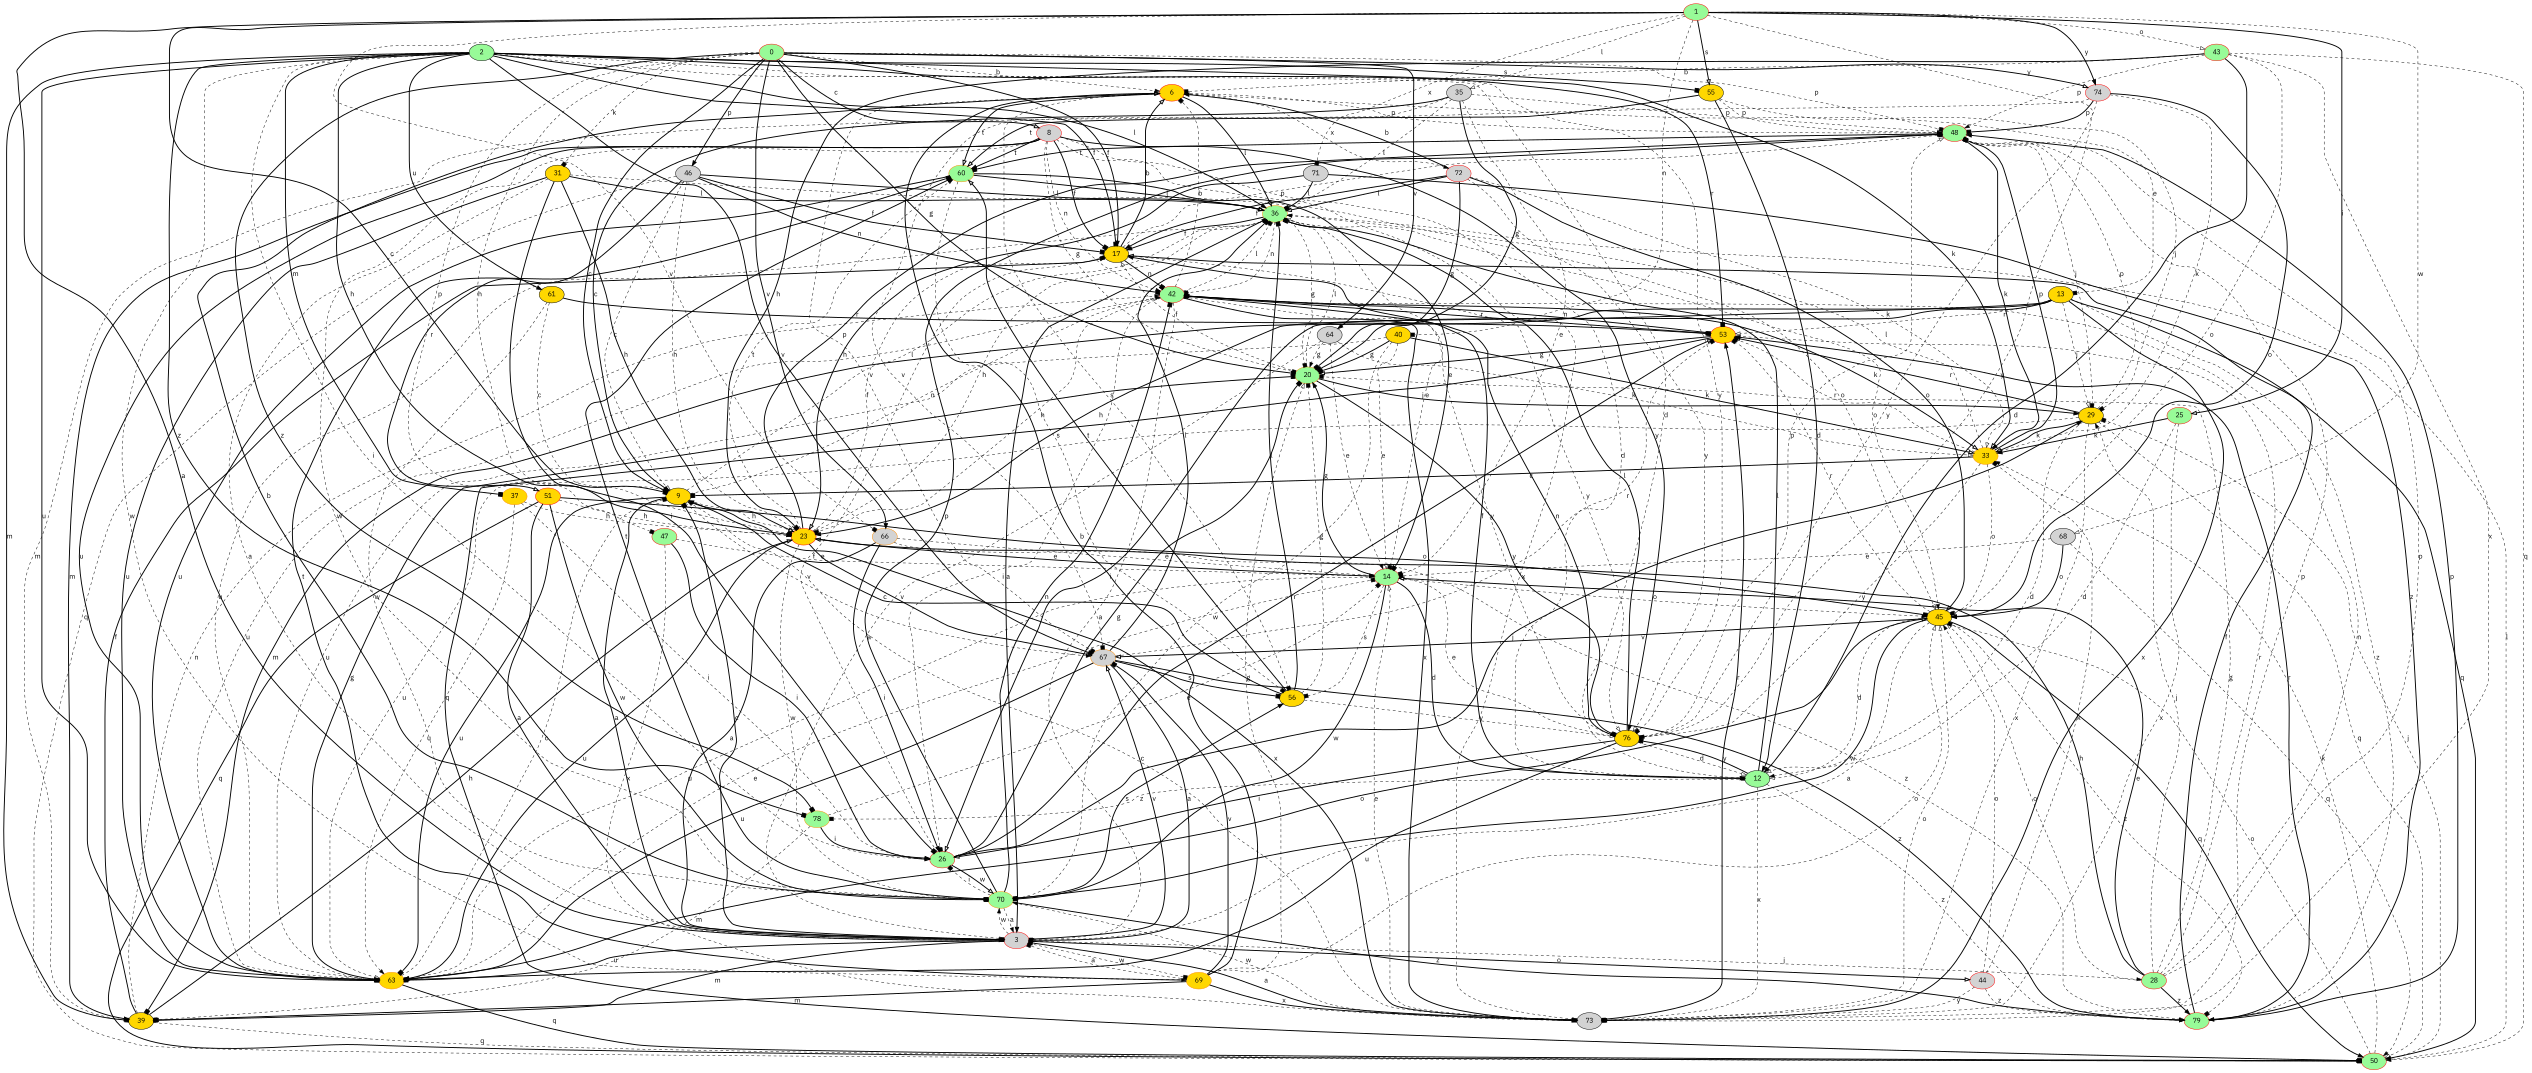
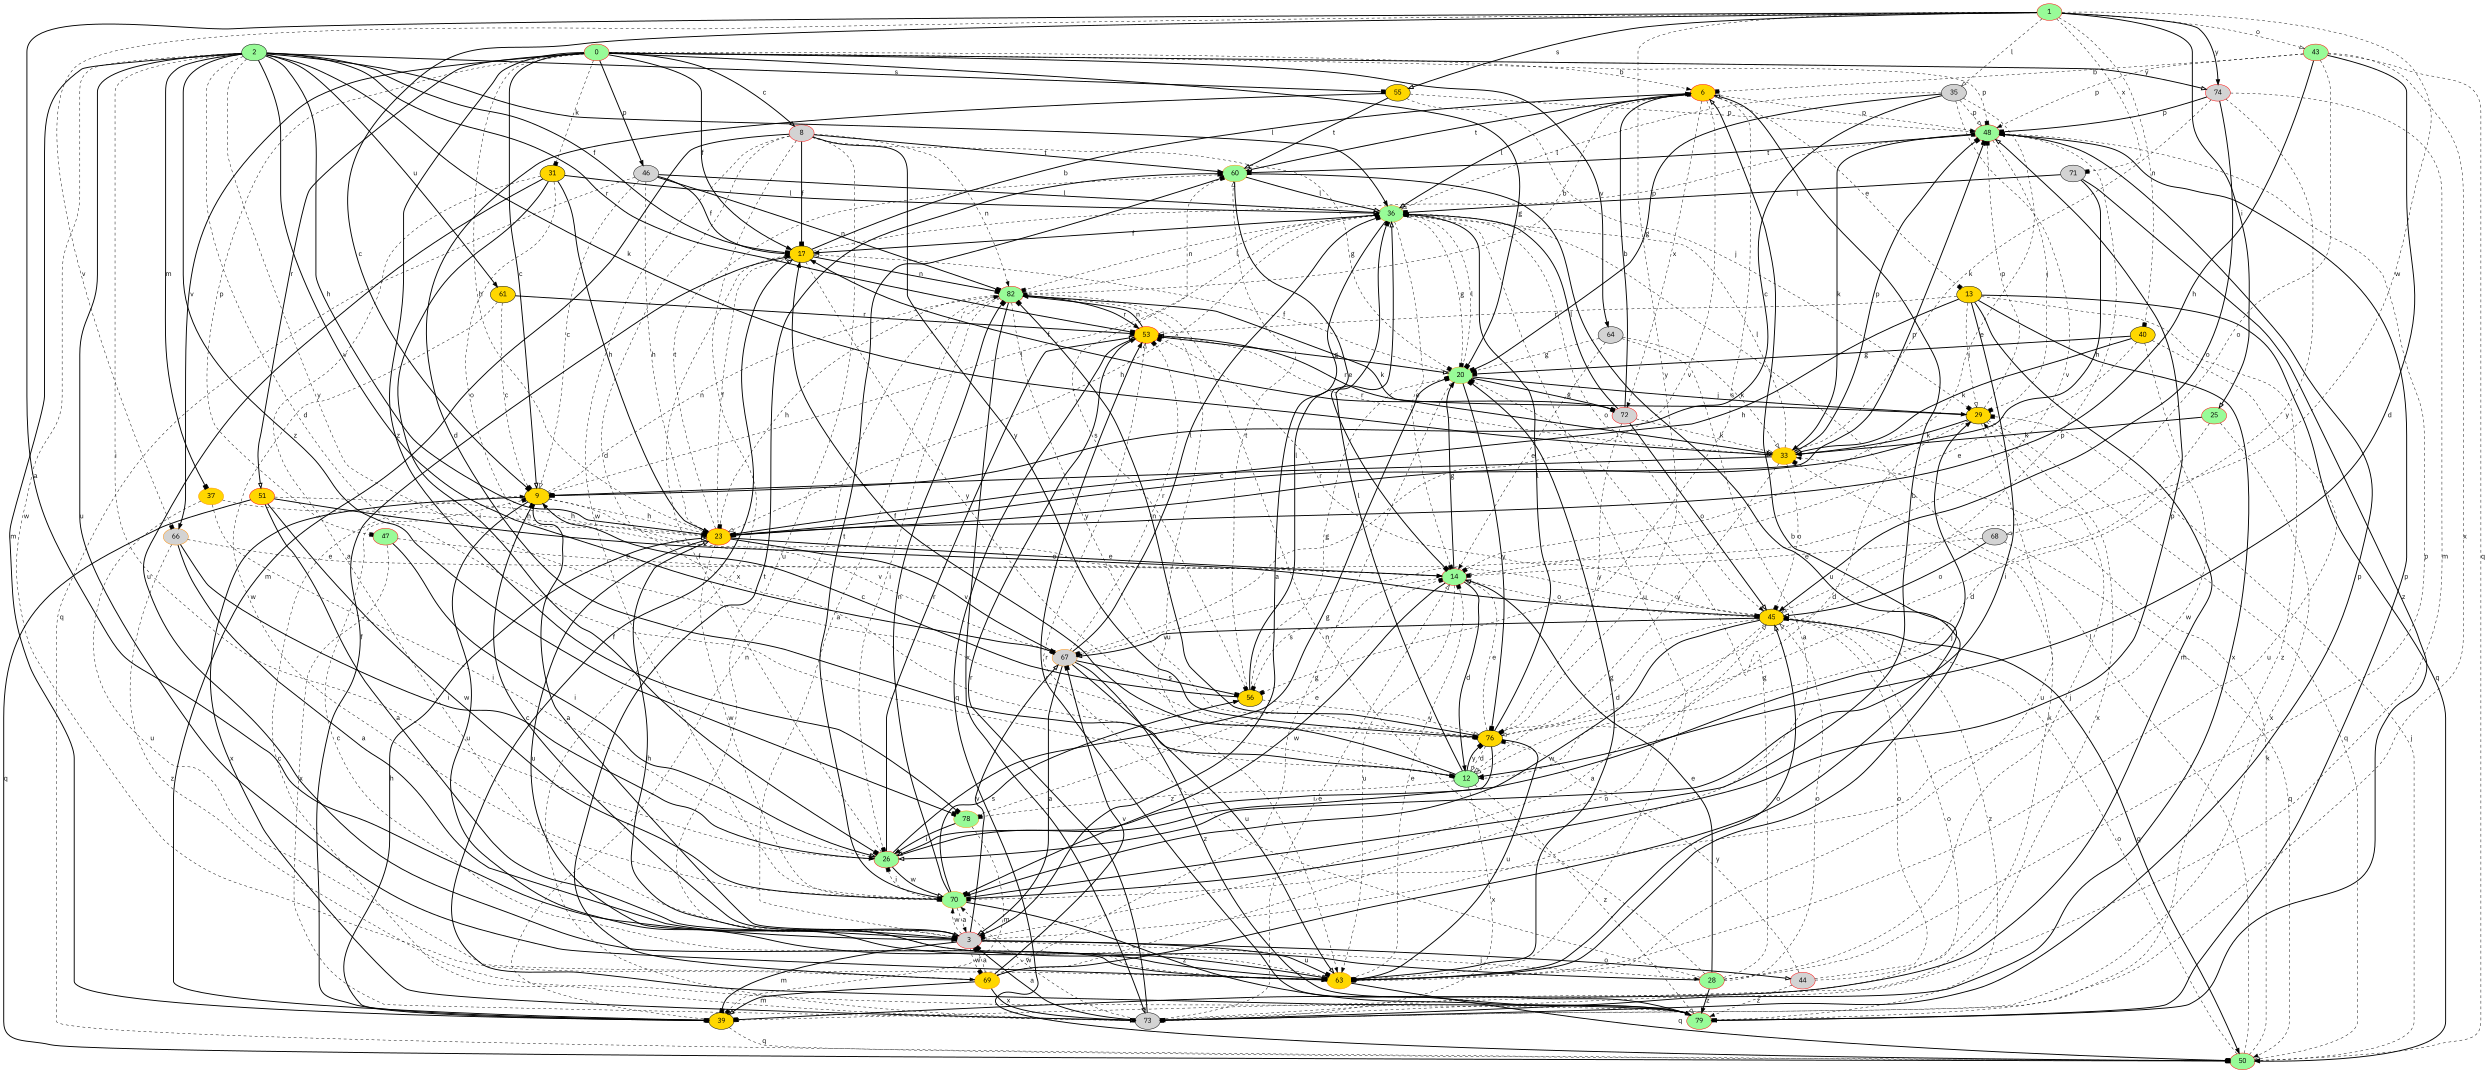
(1172, 295) -> (1011, 295)
(1438, 298) -> (1541, 393)
(445, 312) -> (327, 172)
(200, 319) -> (693, 815)
(1097, 452) -> (1249, 421)
(2242, 766) -> (2133, 884)
(1867, 1012) -> (1673, 832)
